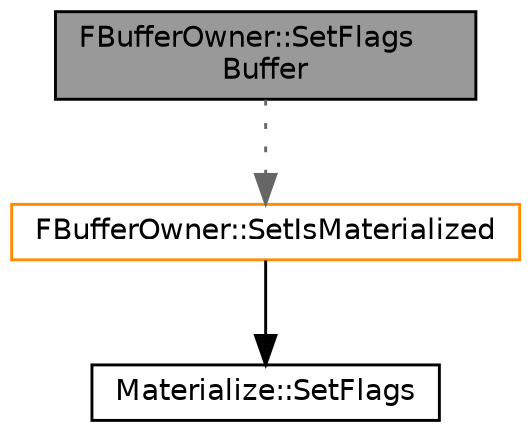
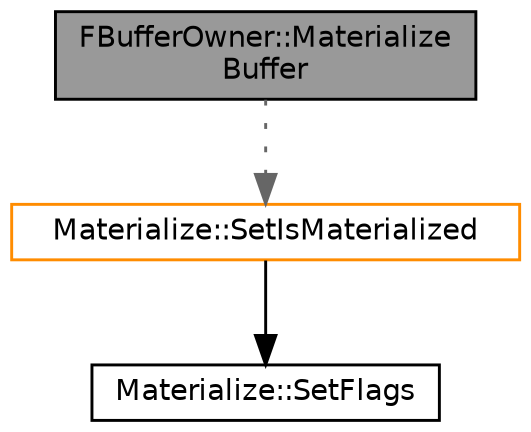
(266, 55) -> (266, 55)
(266, 232) -> (266, 232)
